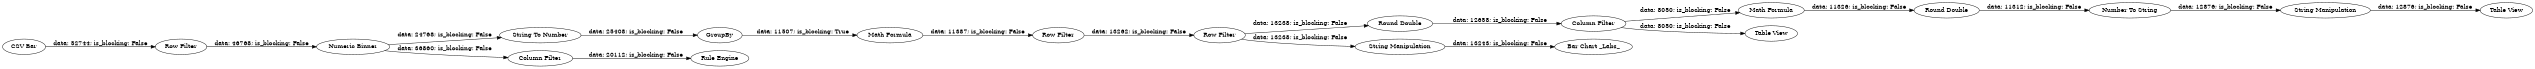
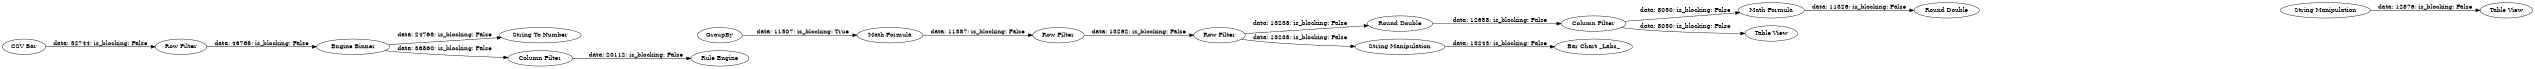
(2130, 10) -> none
(637, 35) -> none
(353, 47) -> (353, 47)
